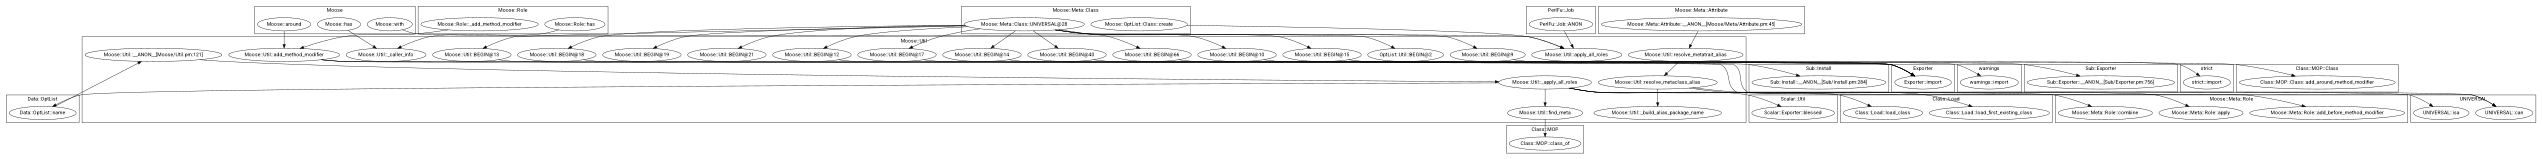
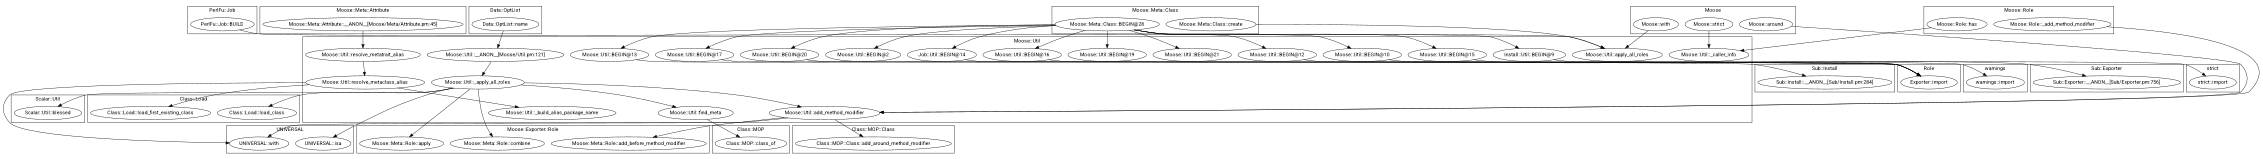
(339, 24) -> (1709, 24)
(1024, 24) -> (1107, 24)
(1139, 24) -> (1211, 24)
(1561, 24) -> (222, 24)
(557, 55) -> none
(982, 55) -> (942, 55)
(1067, 55) -> (780, 55)
(1152, 55) -> (1022, 55)
(1406, 55) -> (863, 55)
(1488, 55) -> (1529, 55)
(1923, 69) -> (1929, 69)
(776, 86) -> (662, 88)
(2232, 99) -> (533, 130)
(1793, 113) -> (48, 113)
(2504, 113) -> (259, 144)
